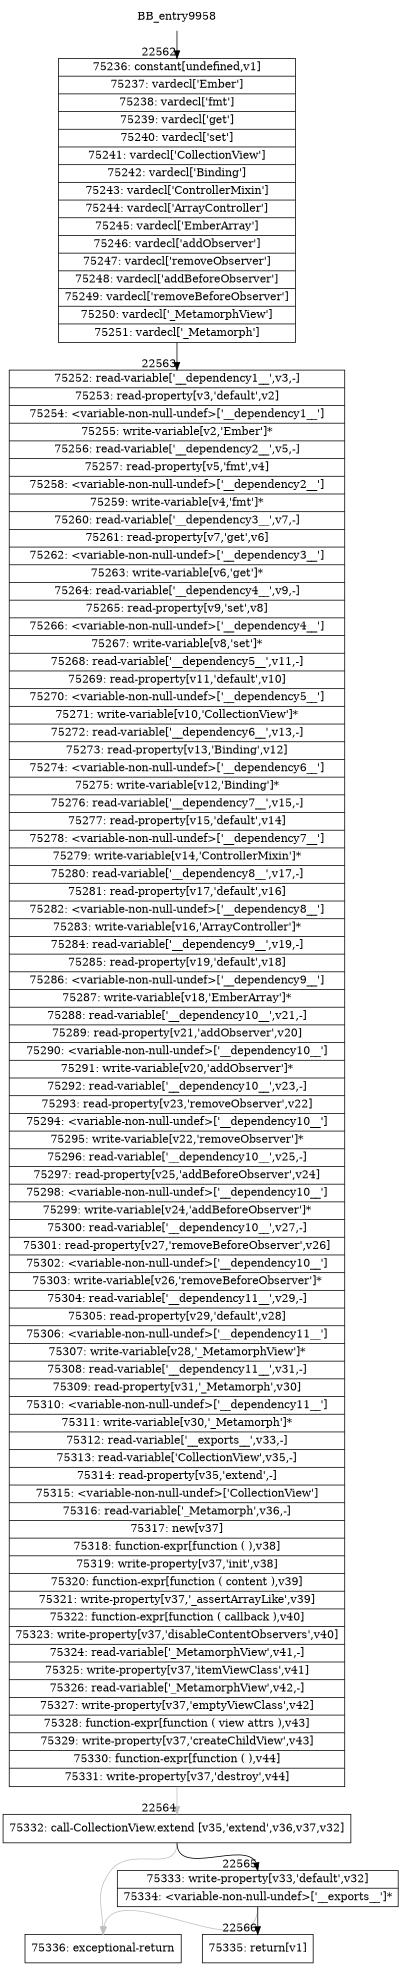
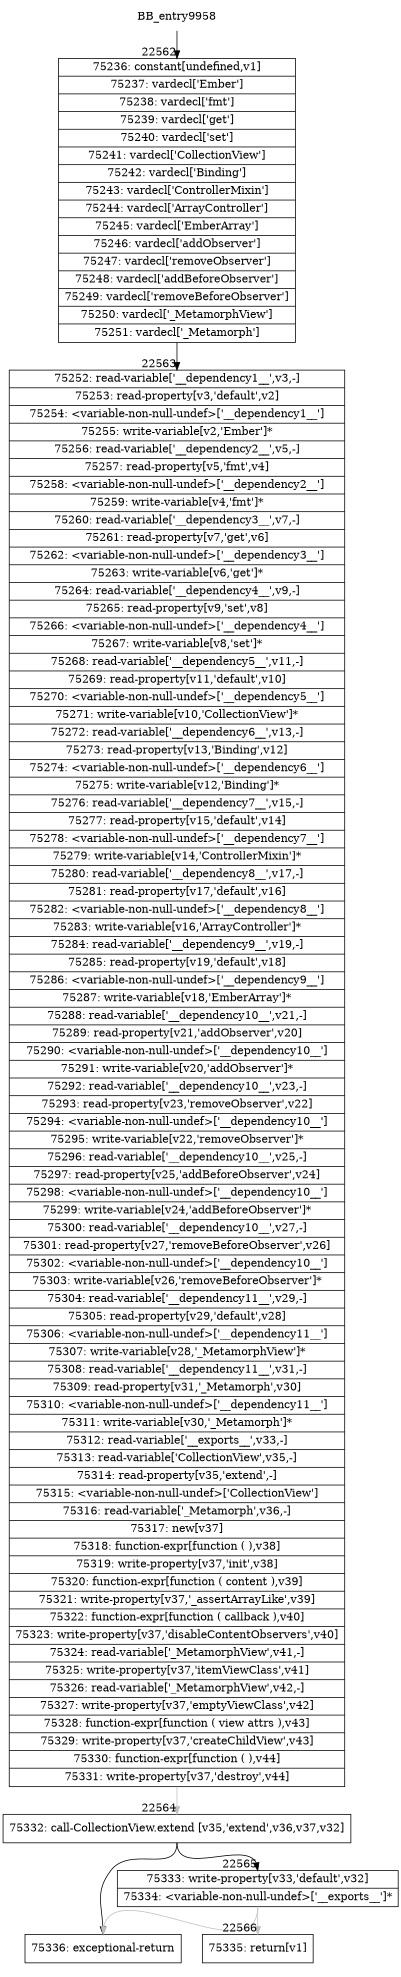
(119, 1864) -> (119, 1864)
(258, 1921) -> (258, 1921)
